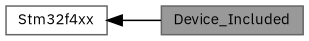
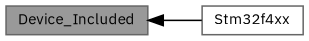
(142, 20) -> (183, 20)
